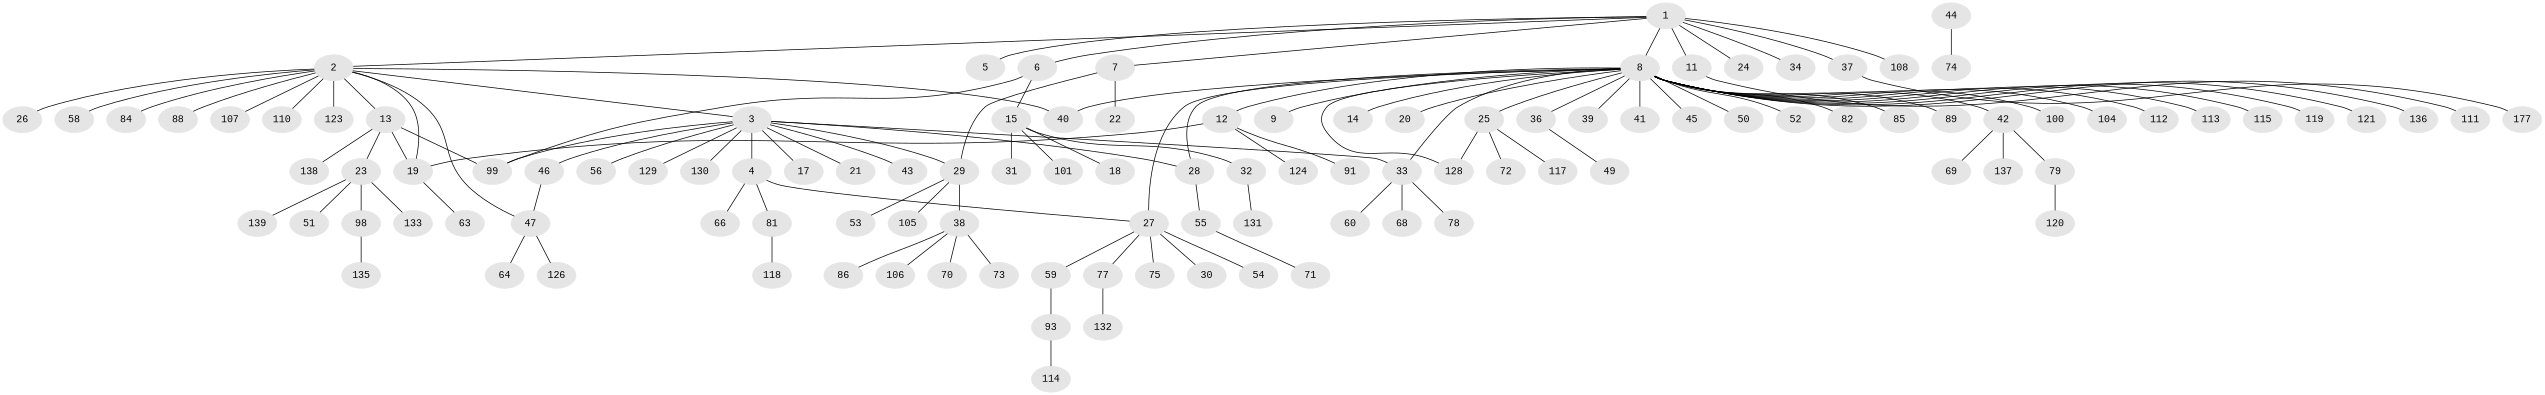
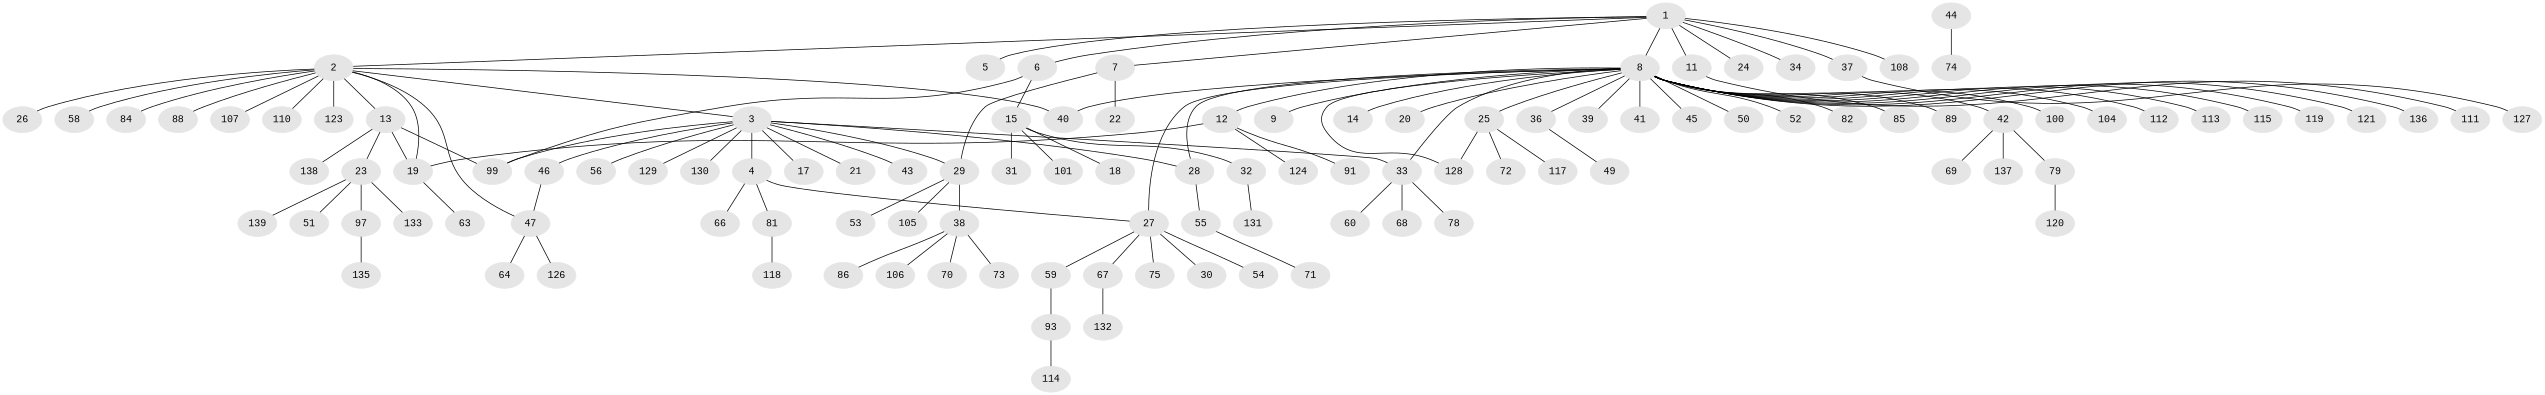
(2522, 120) -> (2522, 120)
(361, 223) -> (361, 223)
(1103, 275) -> (1103, 275)
